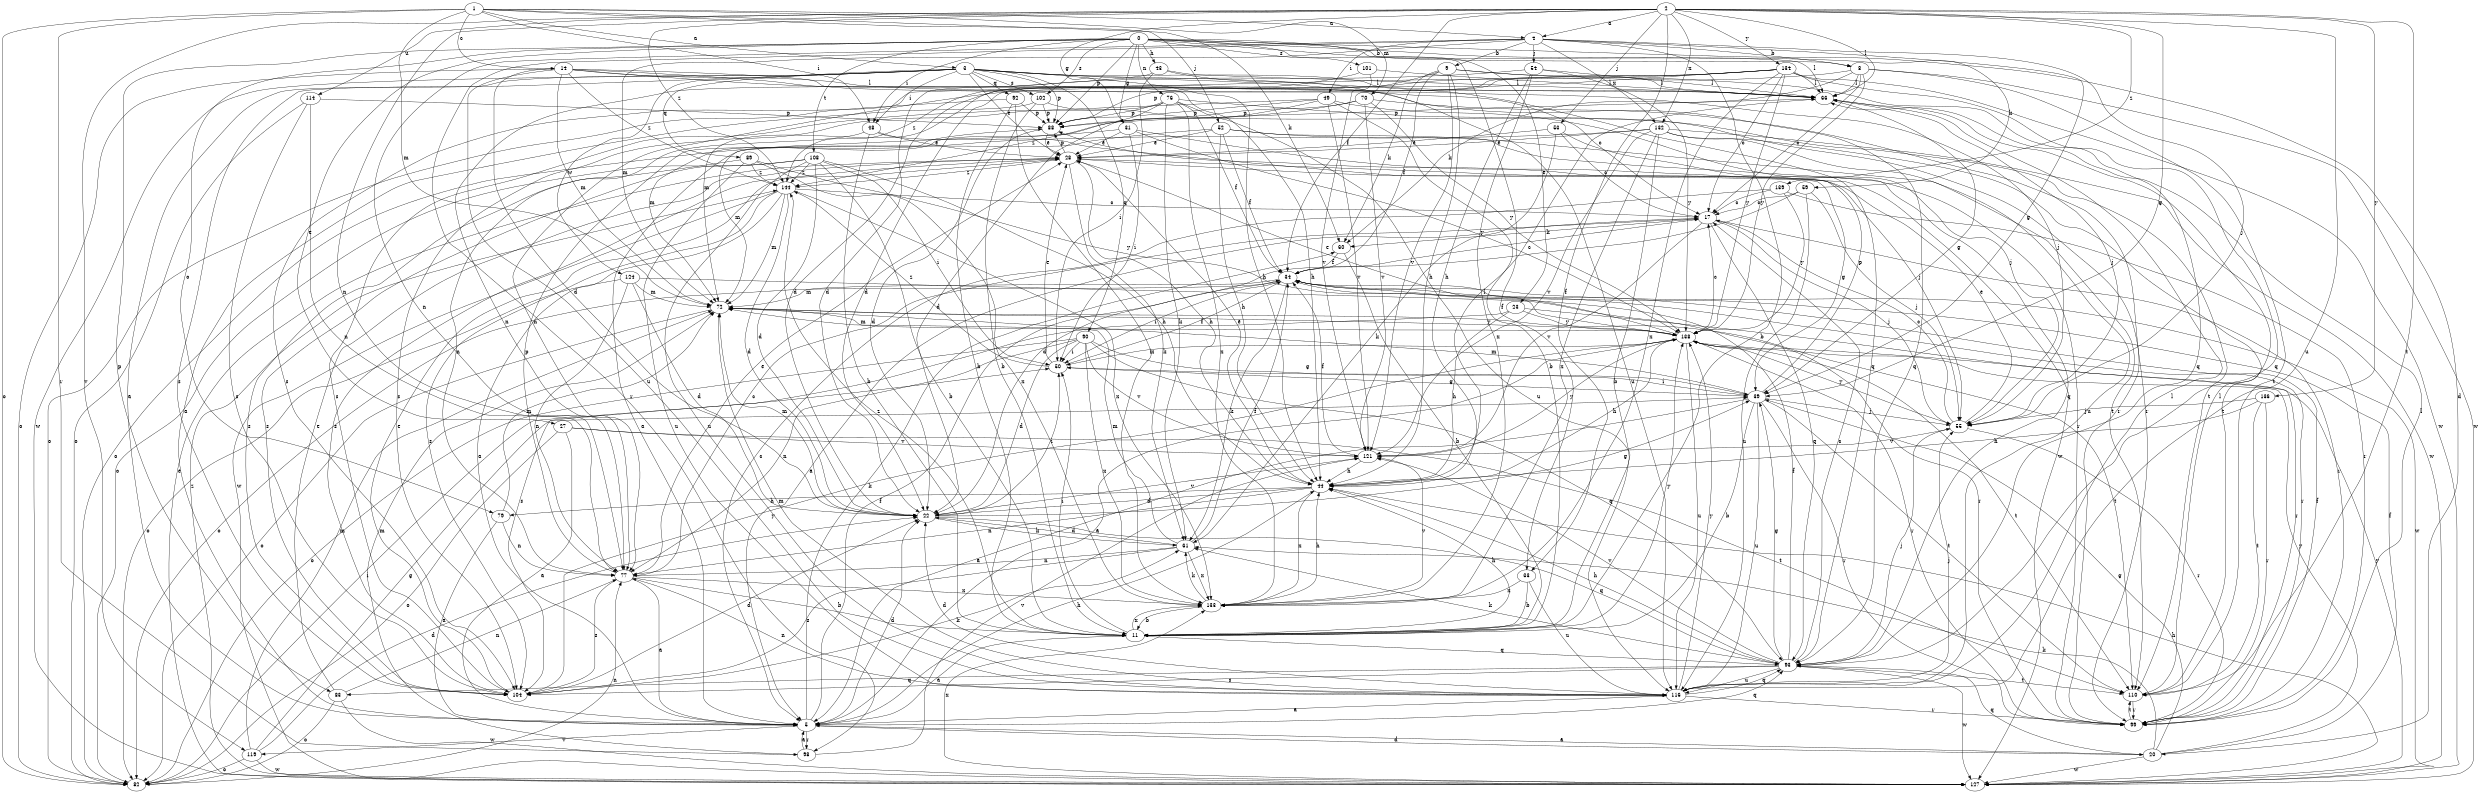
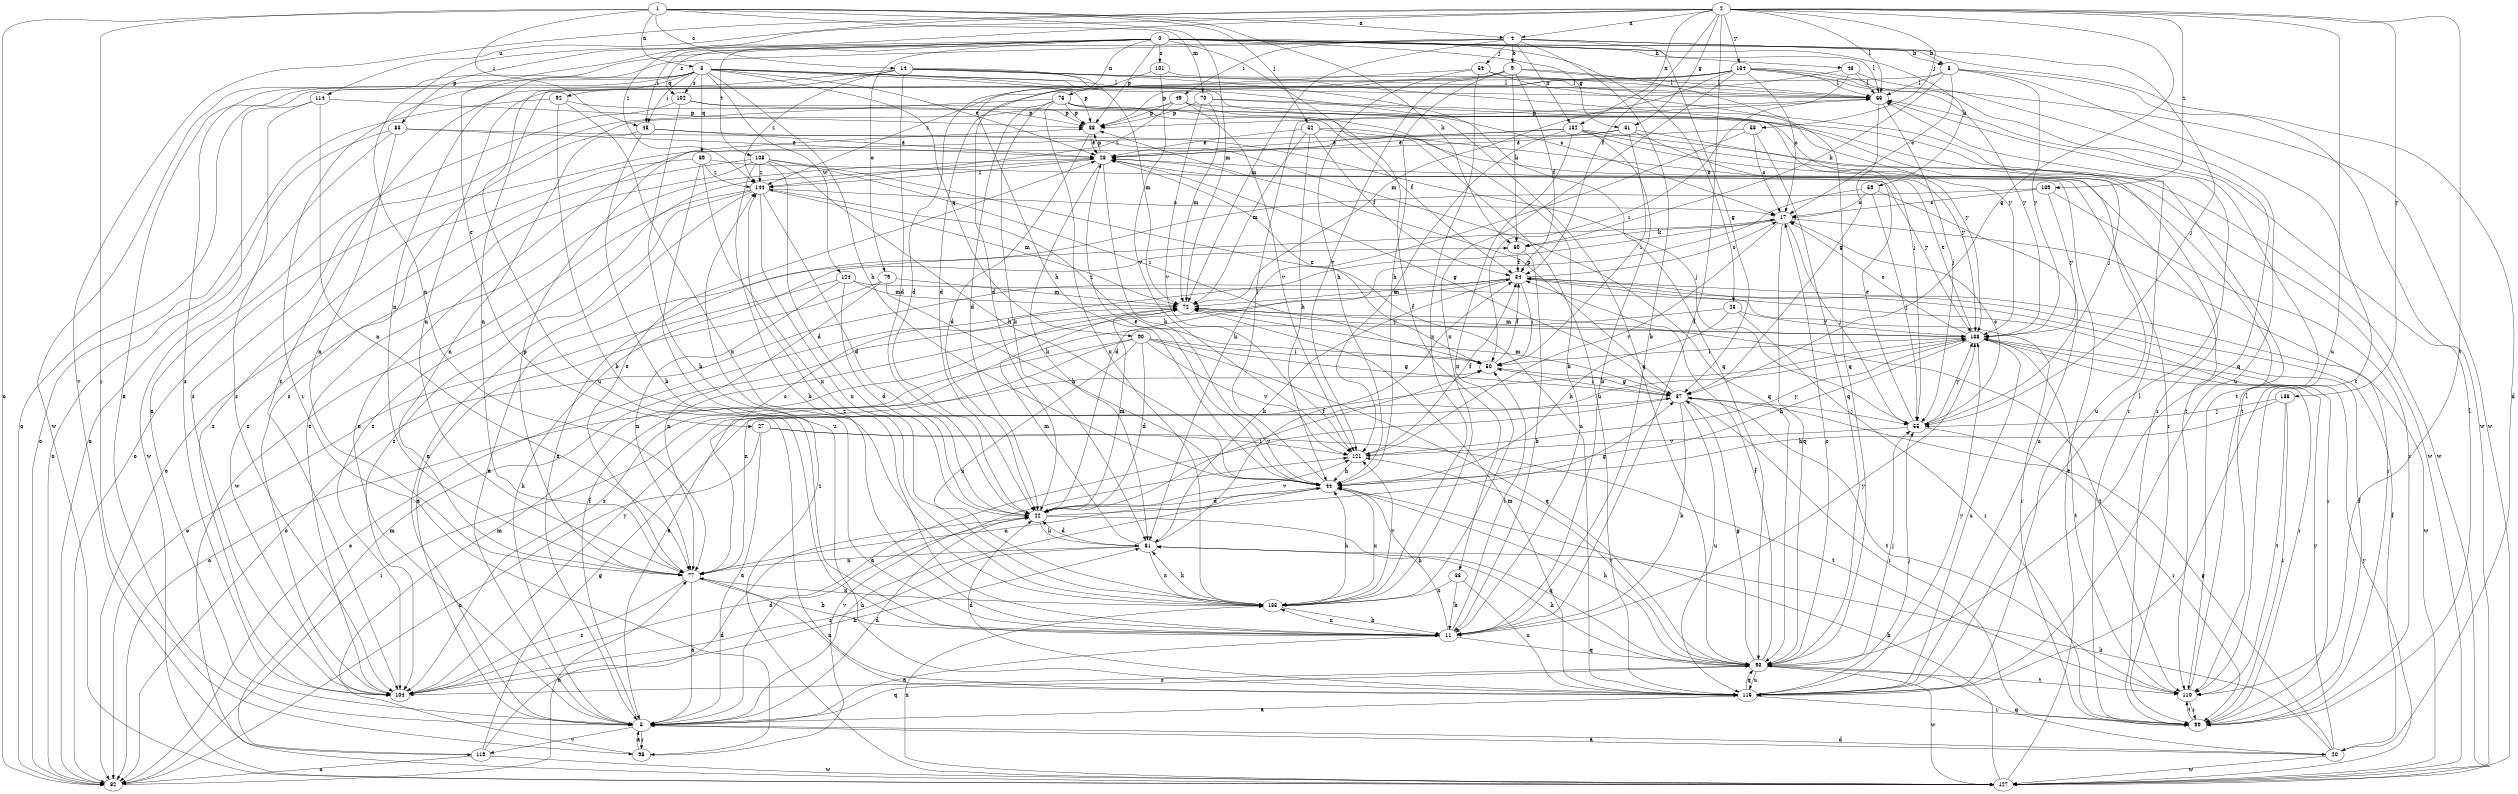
(1566, 282) -> (1672, 373)
(1757, 397) -> (1679, 397)
(761, 457) -> (558, 457)
(912, 495) -> (1108, 402)
(1100, 674) -> (1255, 159)
